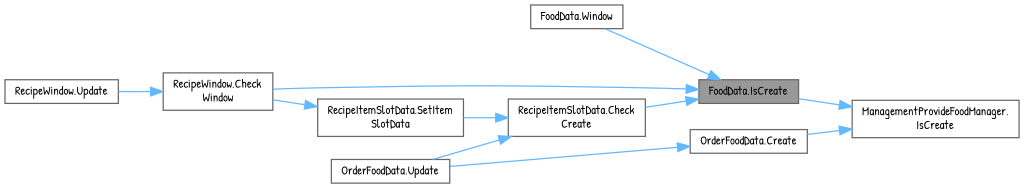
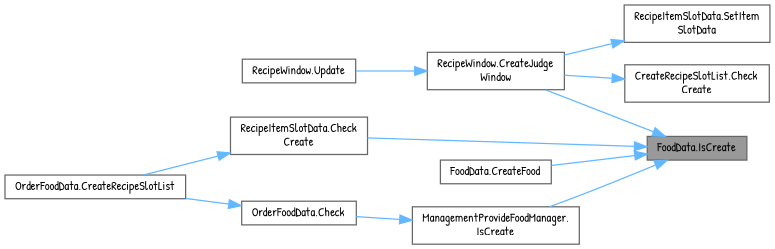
(577, 17) -> (496, 172)
none -> (697, 83)
(218, 92) -> (496, 71)
(819, 102) -> (603, 186)
(479, 118) -> none
(749, 141) -> (299, 213)
(391, 171) -> (95, 187)
